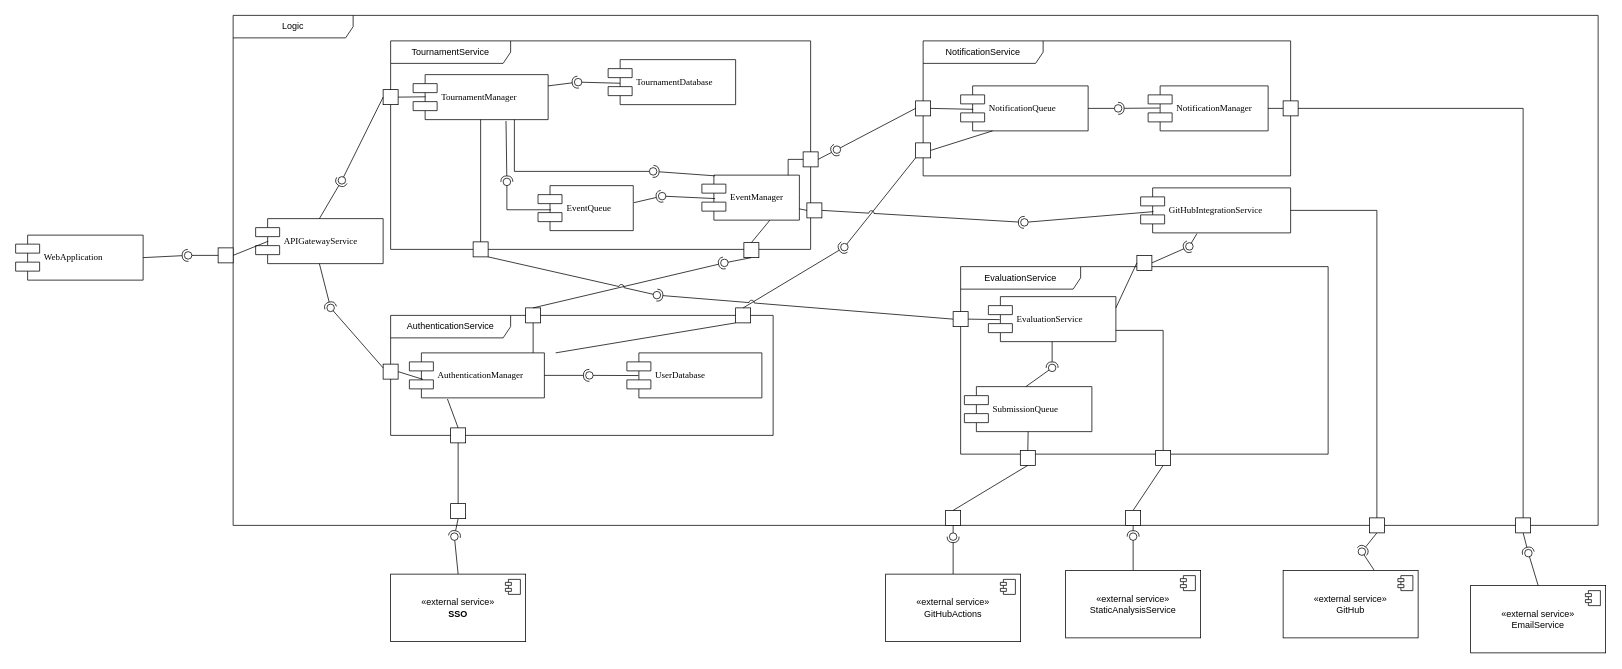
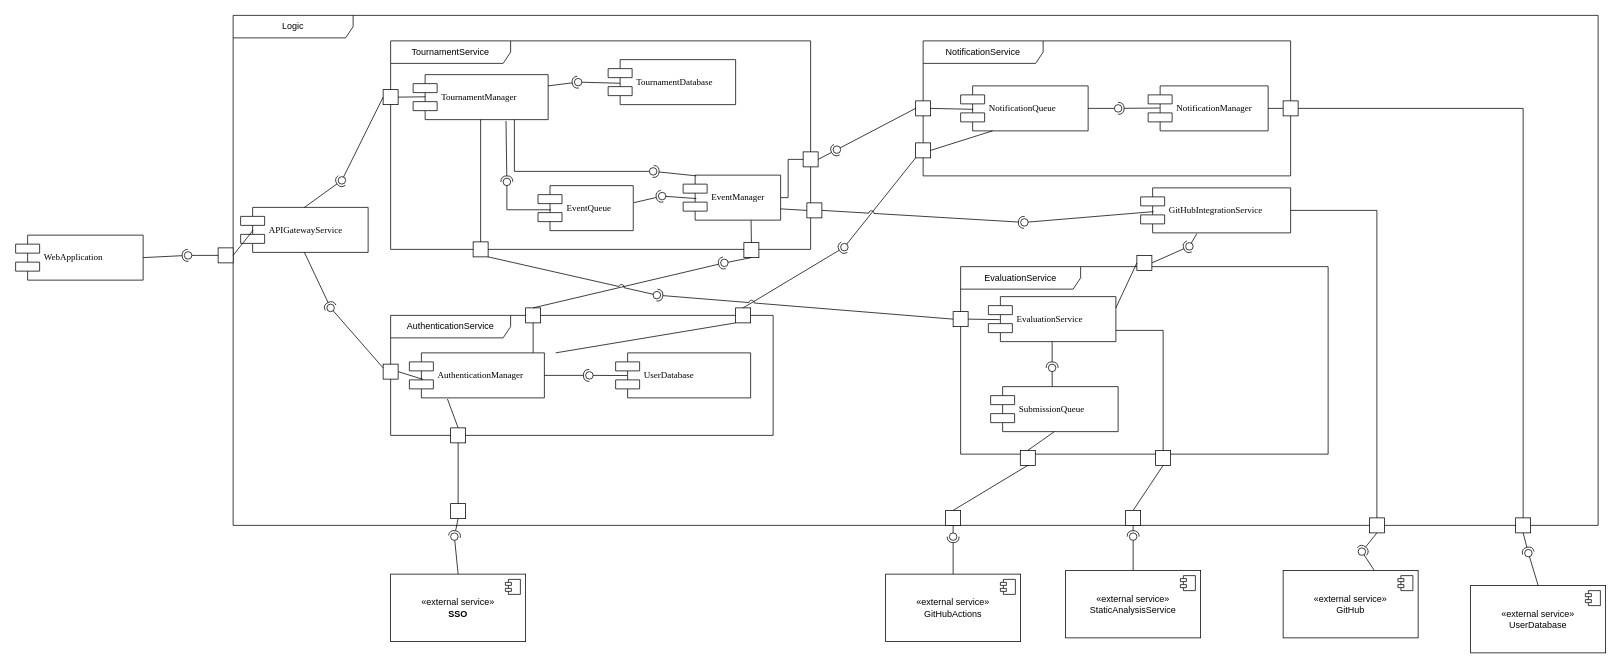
(750, 198) -> (732, 198)
(319, 241) -> (304, 230)
(694, 375) -> (683, 375)
(1028, 409) -> (1054, 409)
(1538, 619) -> (1538, 619)
